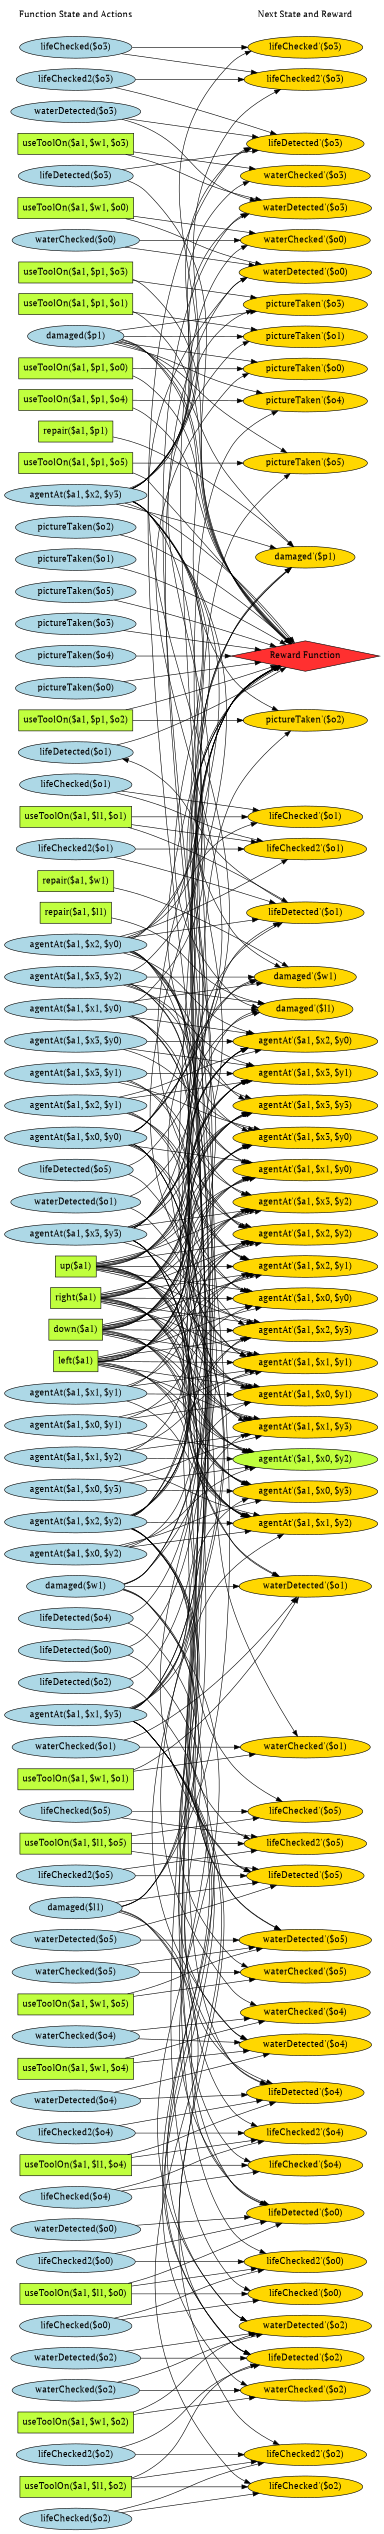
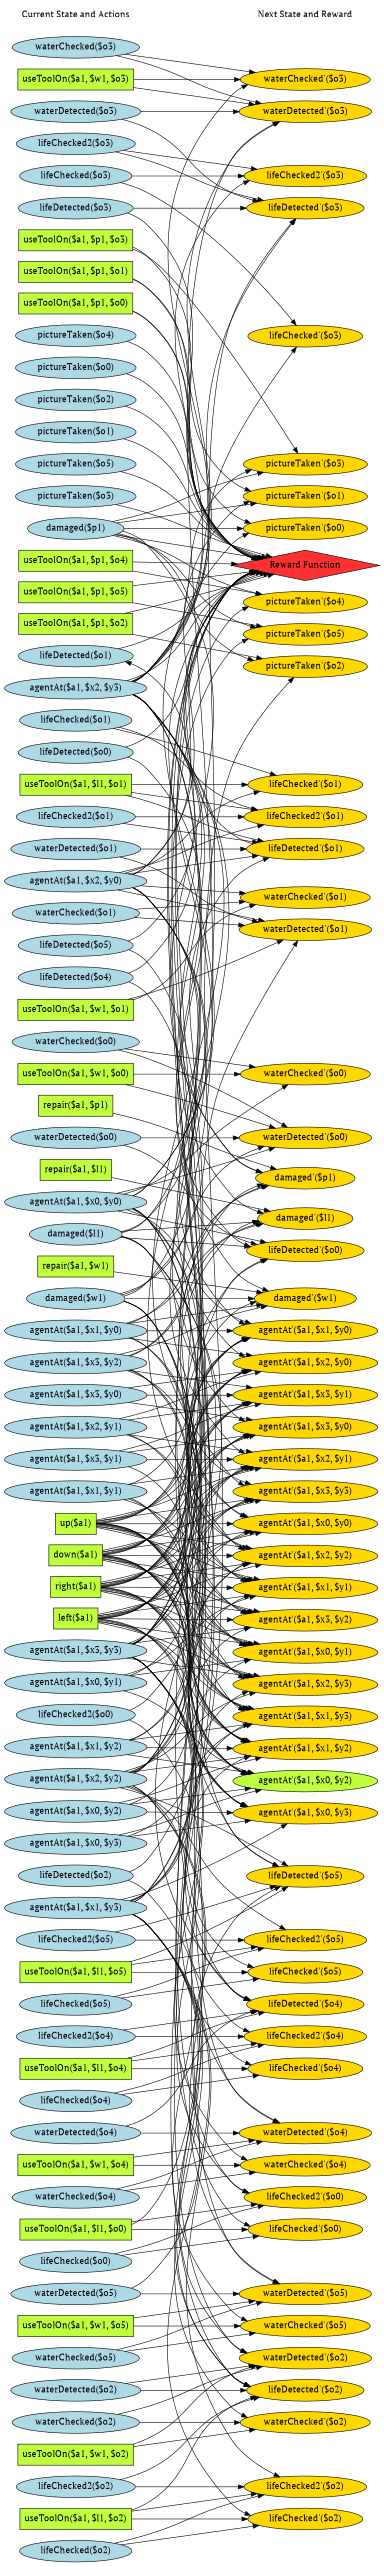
(76, 15) -> (76, 15)
none -> (76, 47)
none -> (171, 1138)
